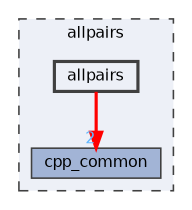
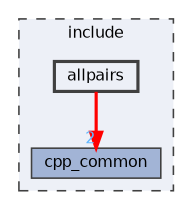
(96, 34) -> (96, 34)
